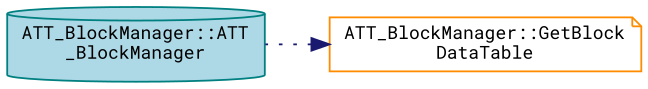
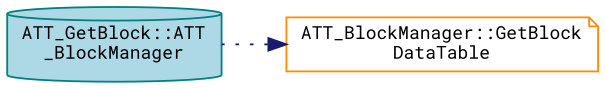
(136, 44) -> (114, 44)
